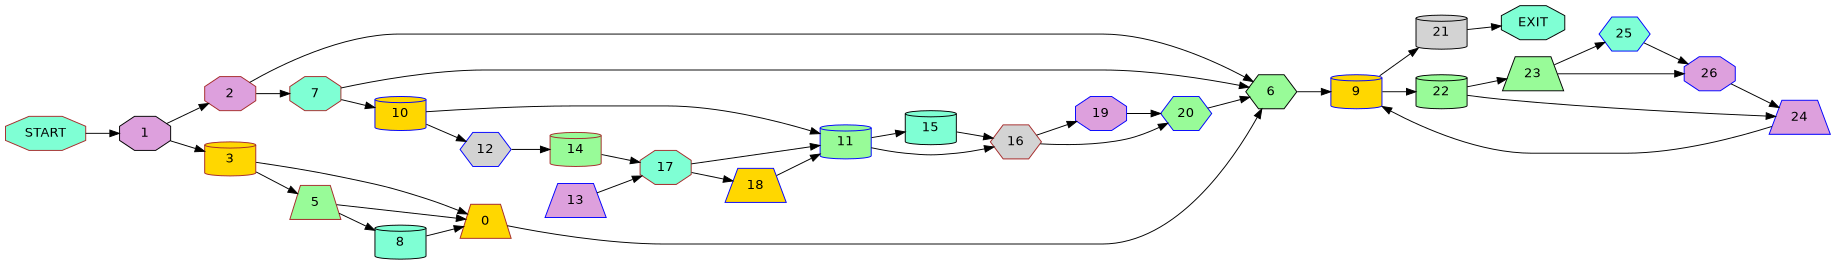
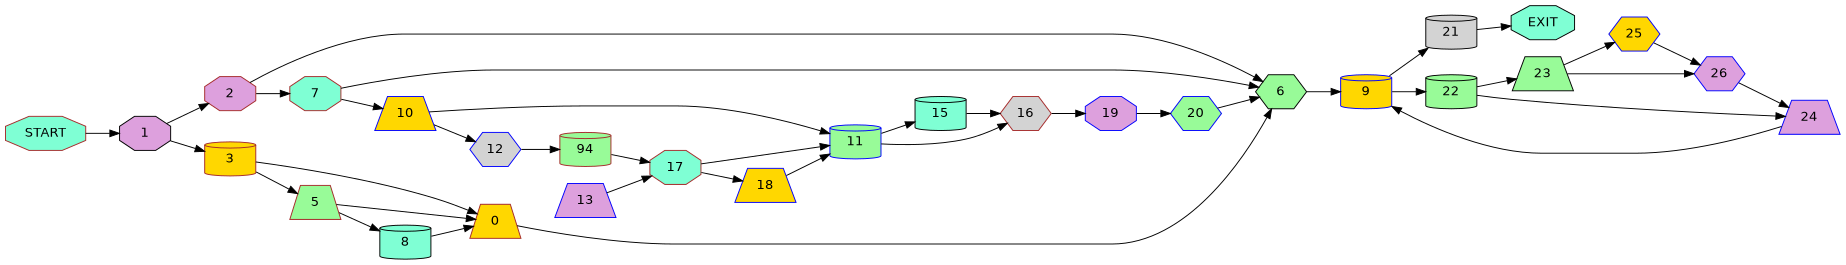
(1625, 34) -> (1634, 34)
(1710, 74) -> (1720, 74)
(400, 114) -> (405, 114)
(1101, 143) -> none
(576, 149) -> (585, 149)
